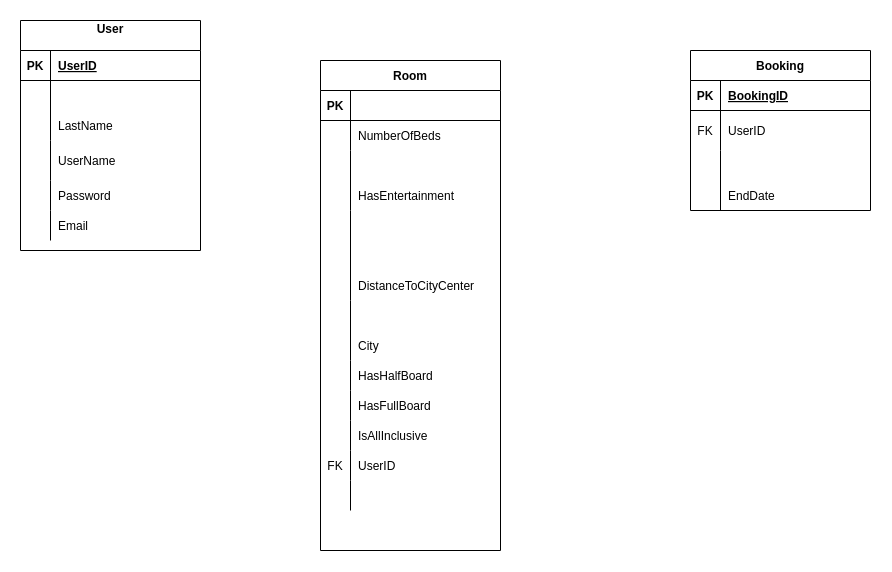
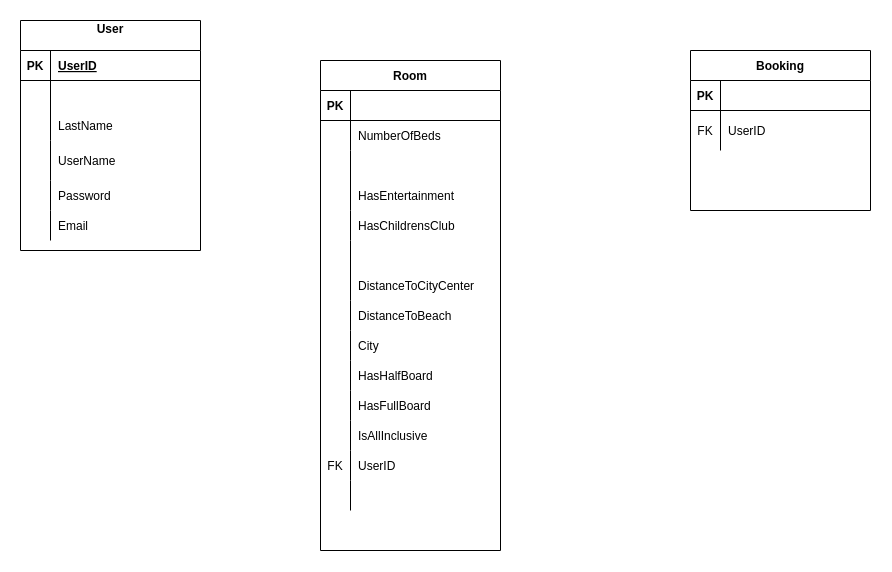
(796, 96) -> none
(796, 196) -> none
none -> (426, 226)
none -> (426, 316)
